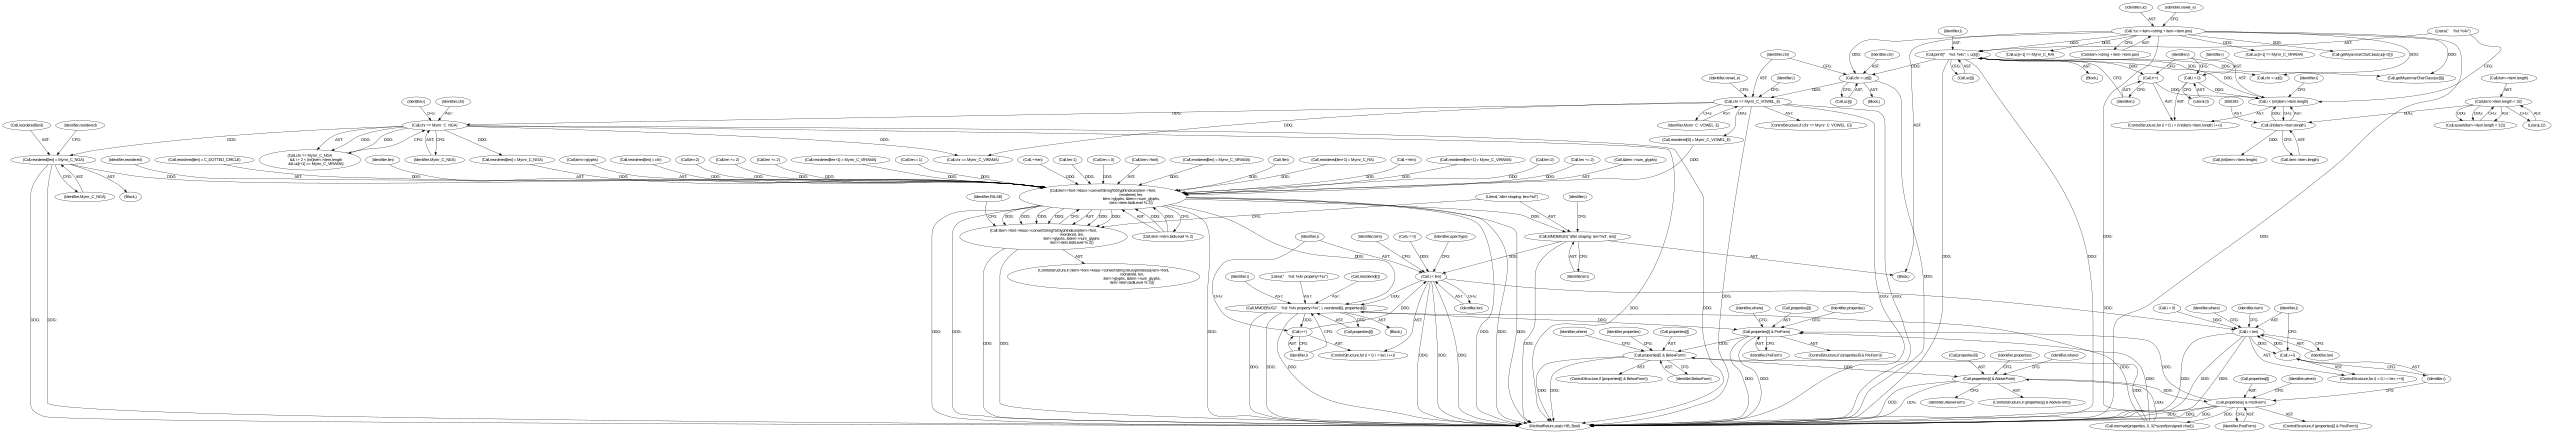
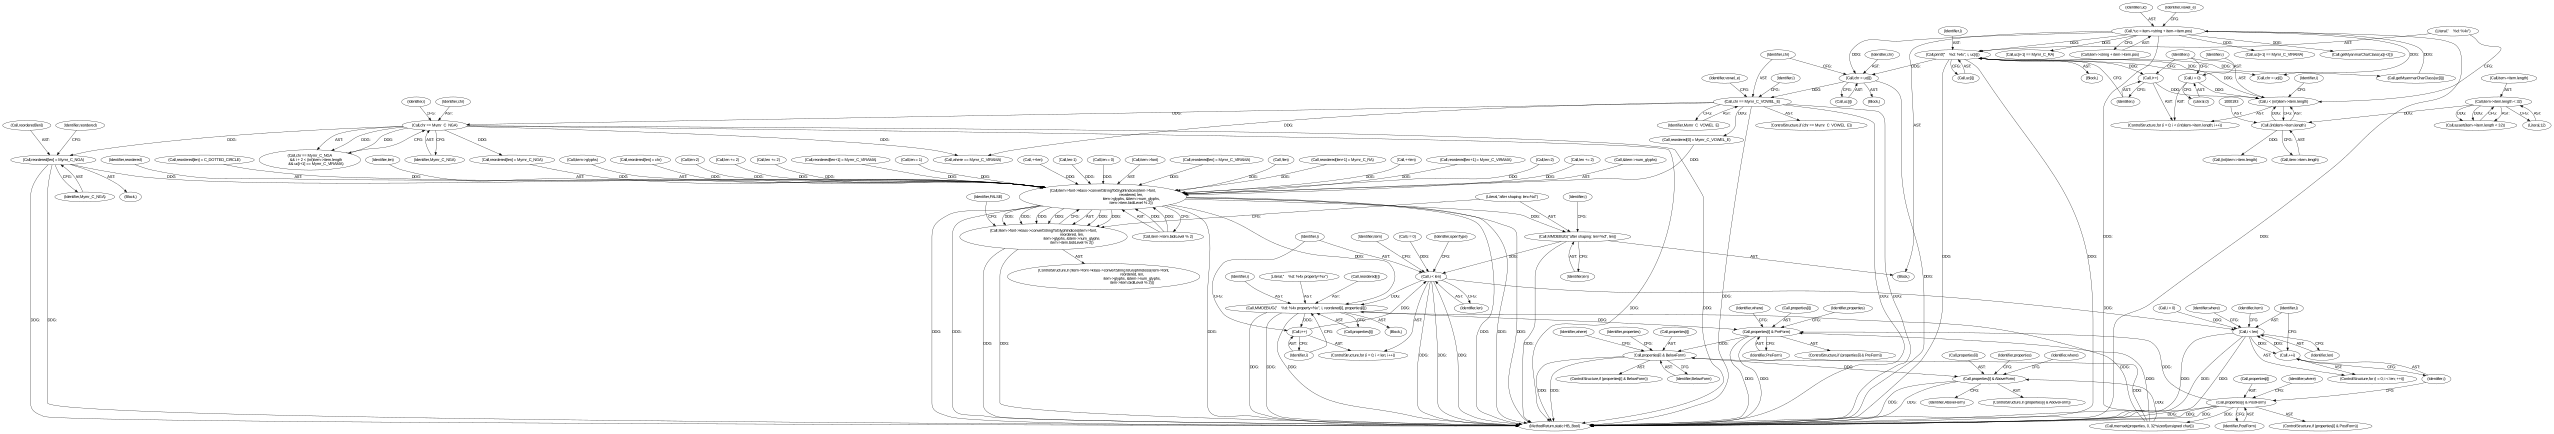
(2343, 35) -> (2358, 36)
(973, 160) -> (973, 160)
(2139, 385) -> none
